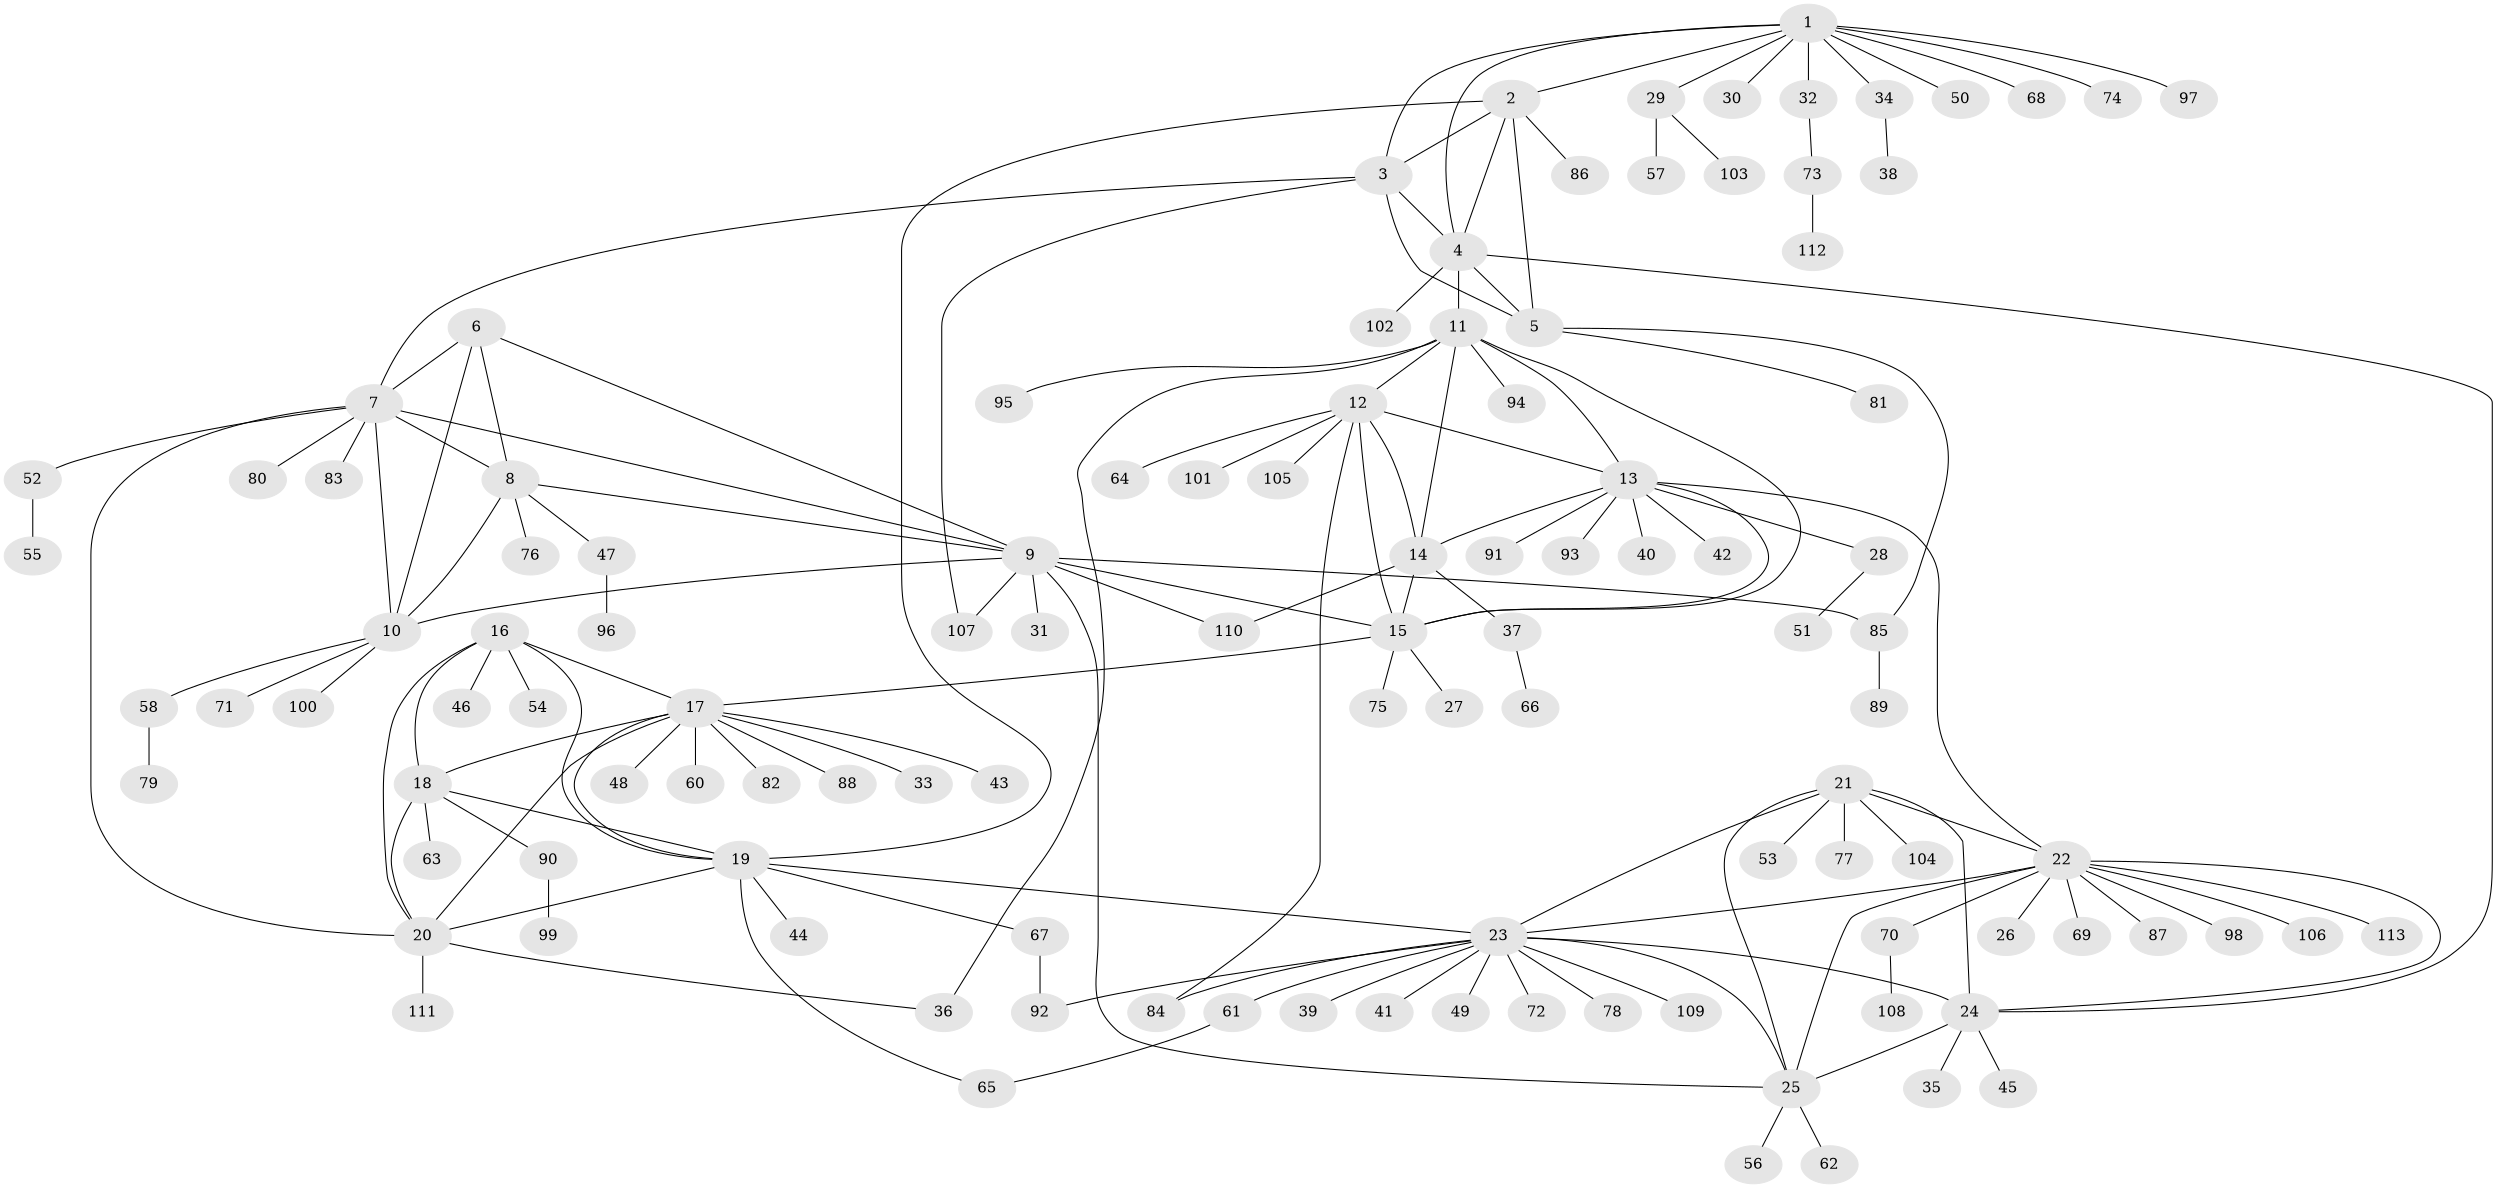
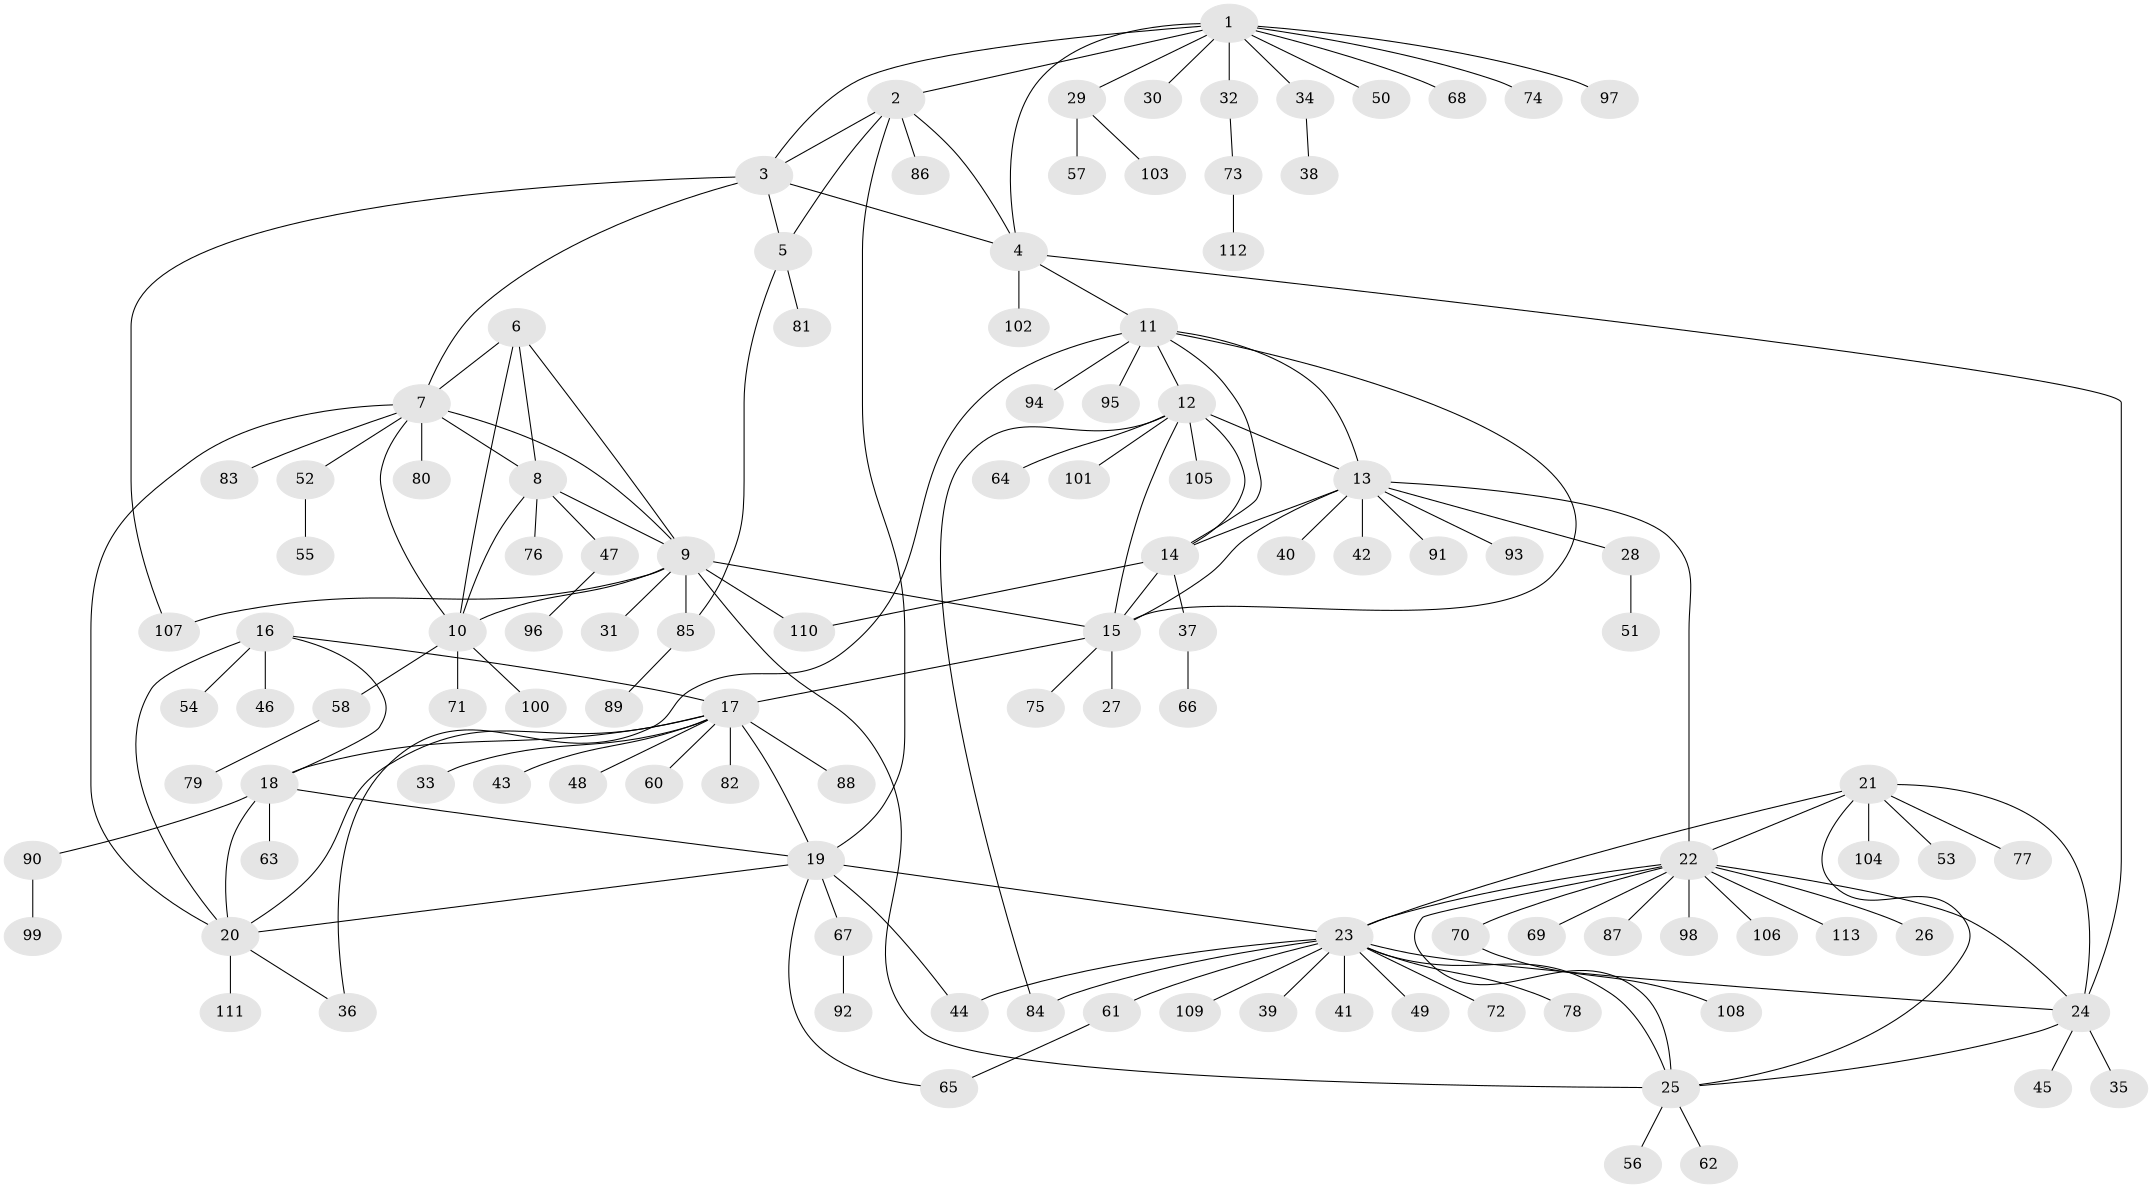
(1497, 289) -> none
(563, 788) -> none
(1248, 972) -> (1147, 960)
